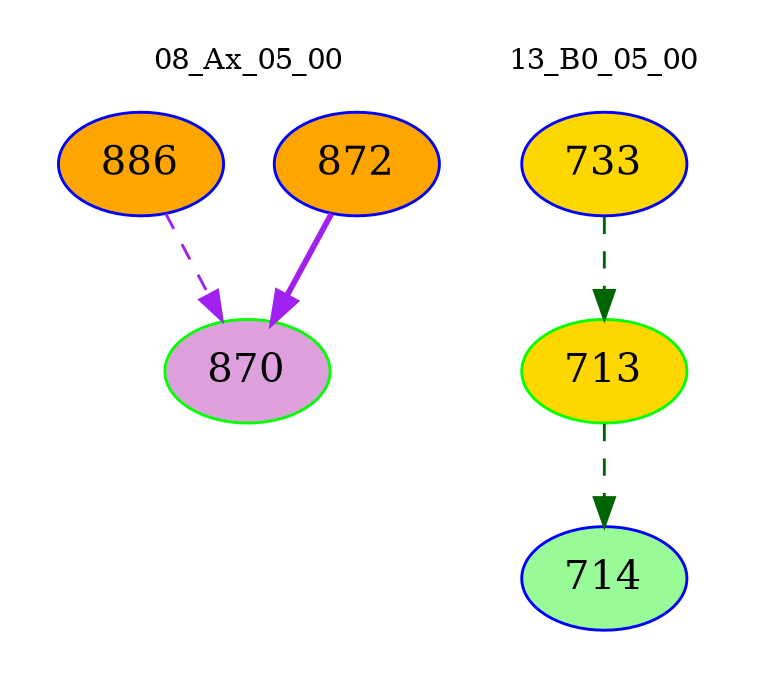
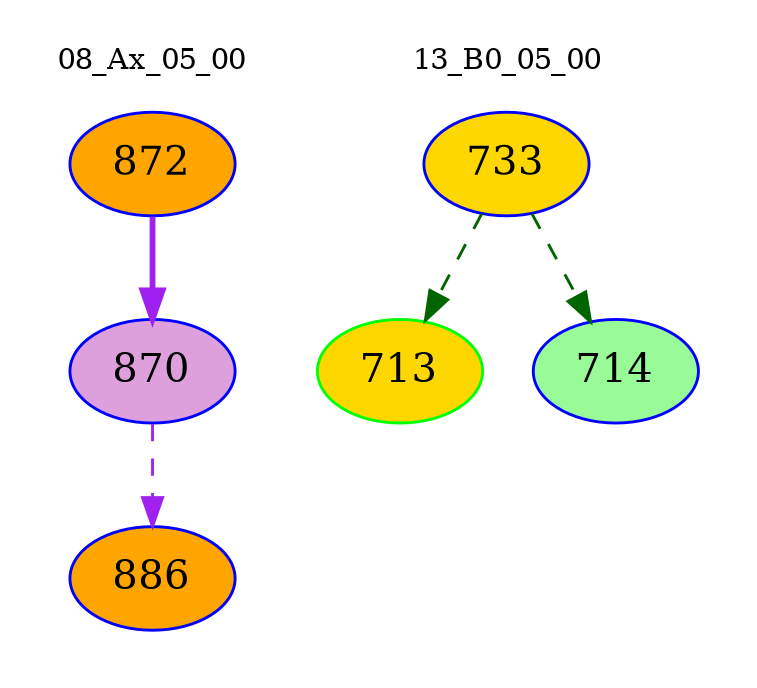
(187, 254) -> (153, 461)
(247, 371) -> (153, 371)
(604, 461) -> (554, 255)
